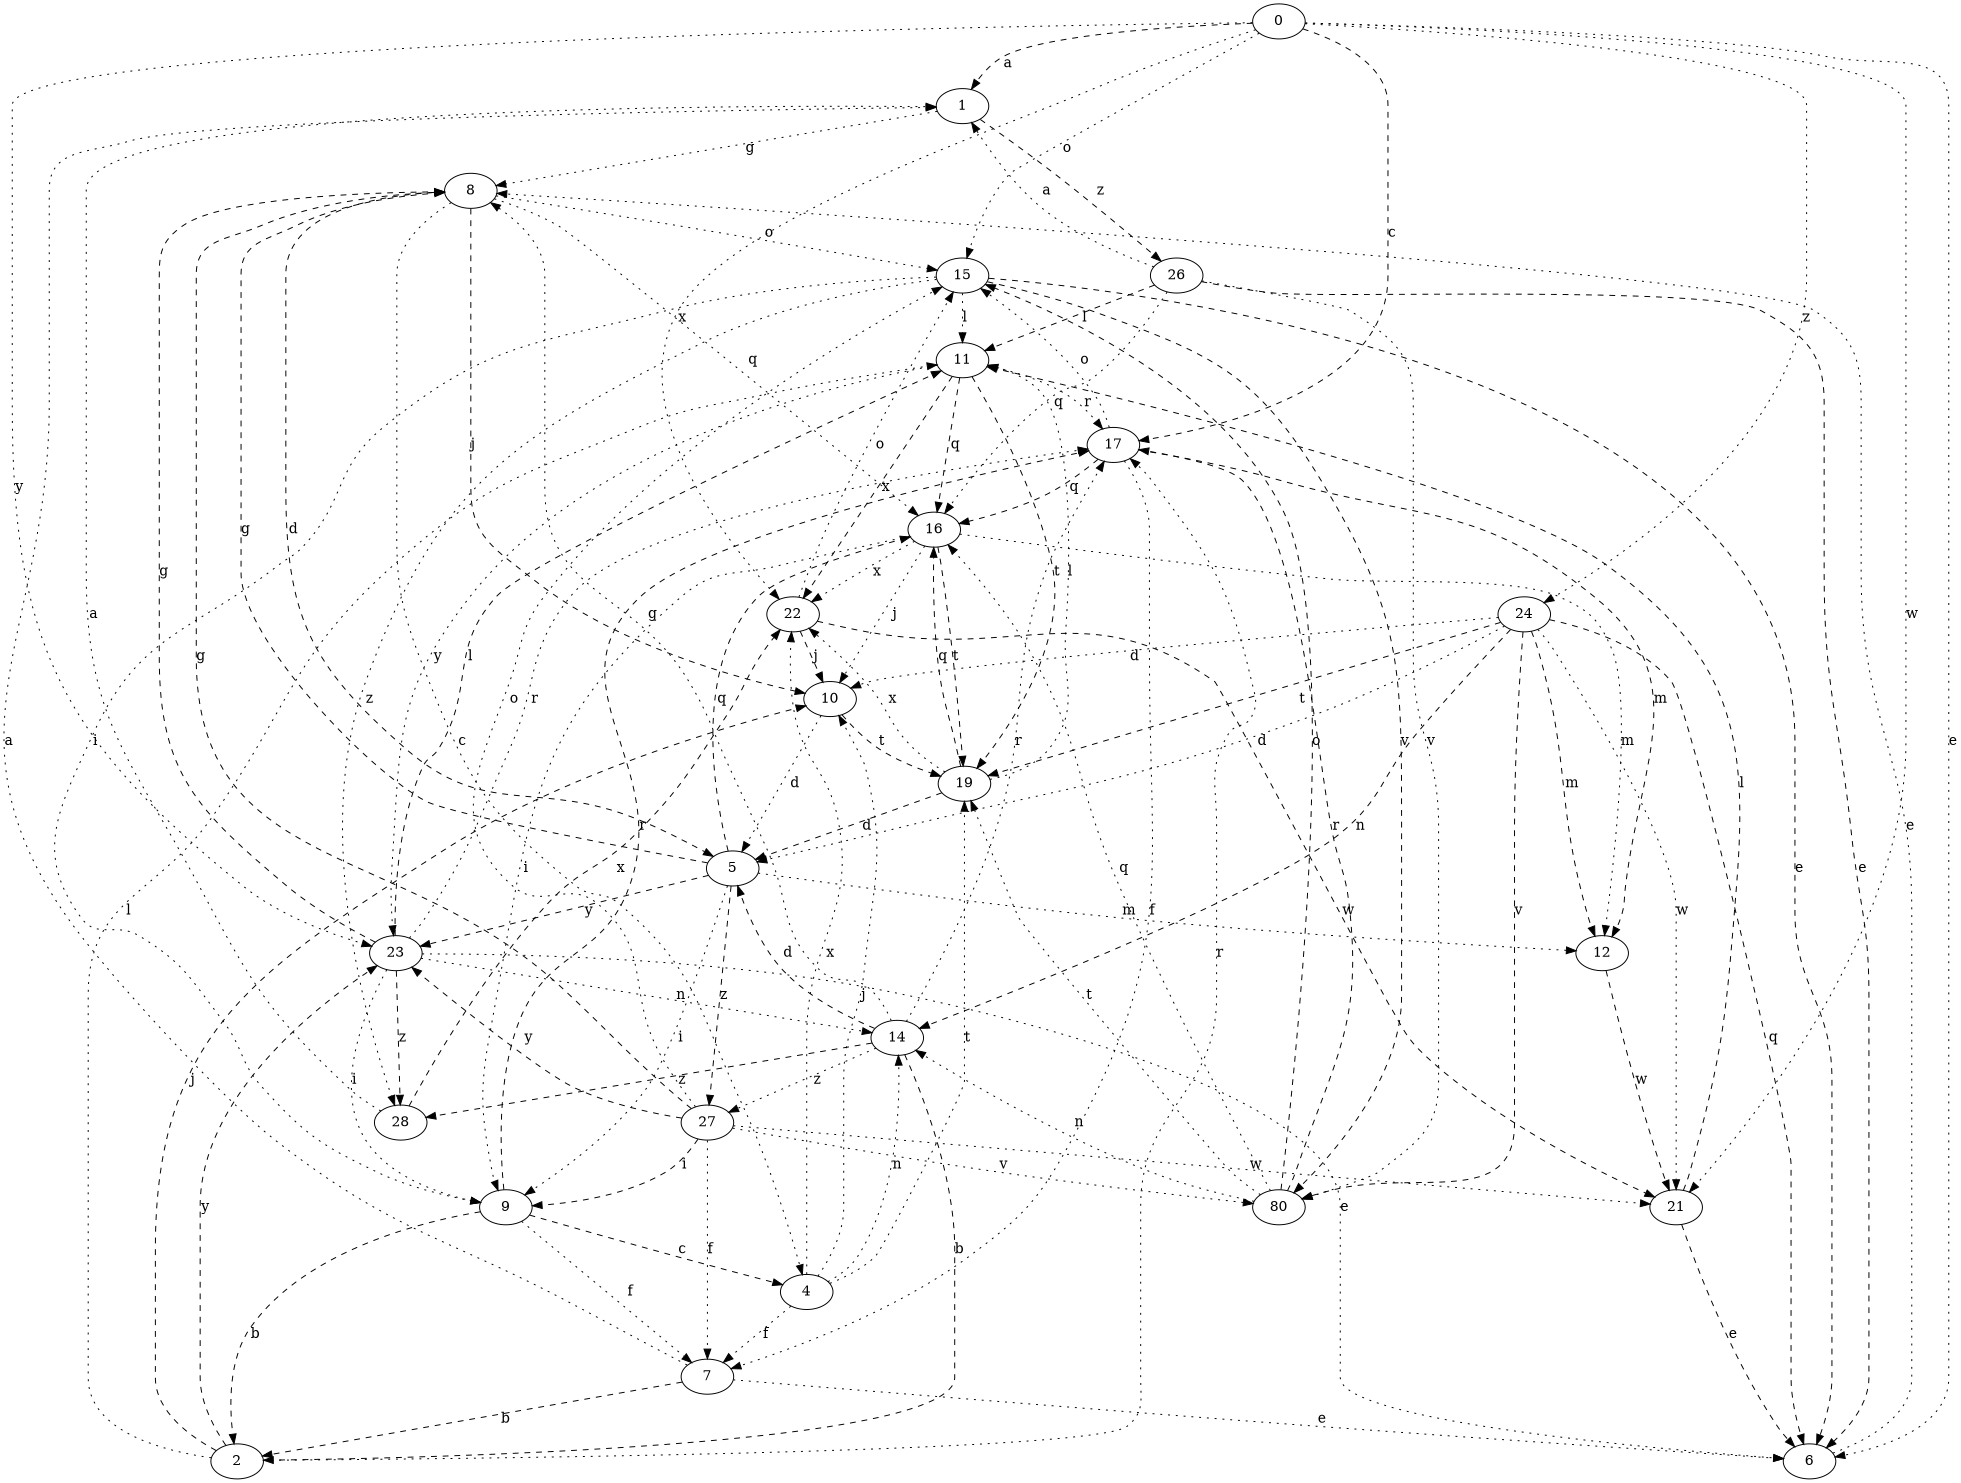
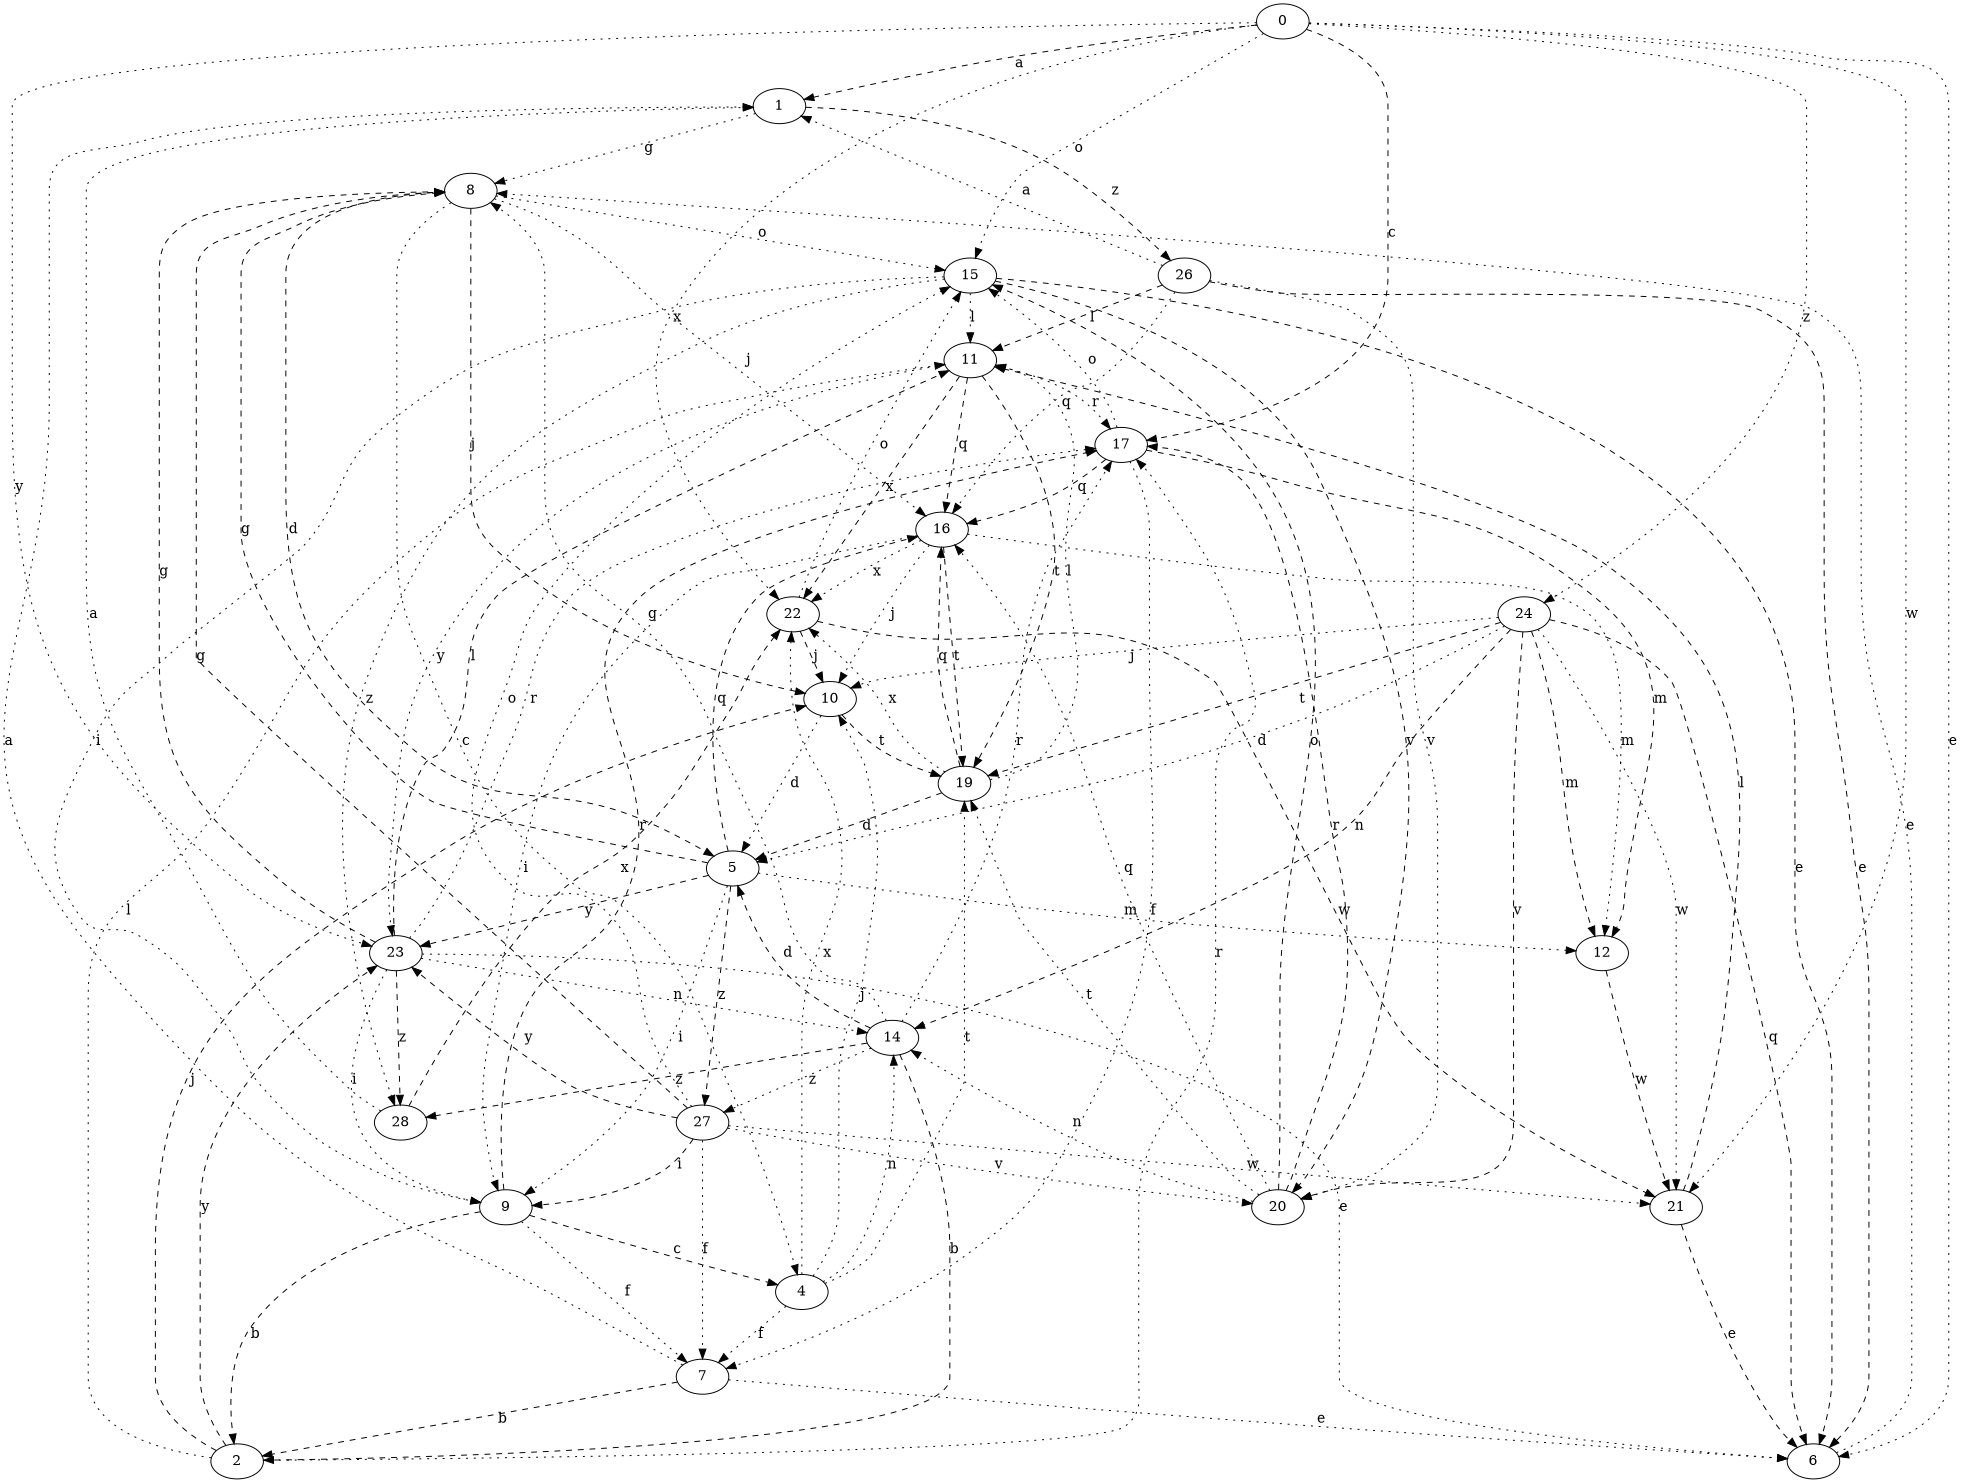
(753, 360) -> (749, 360)
(1135, 657) -> (1132, 657)
(1279, 1207) -> (1278, 1207)
